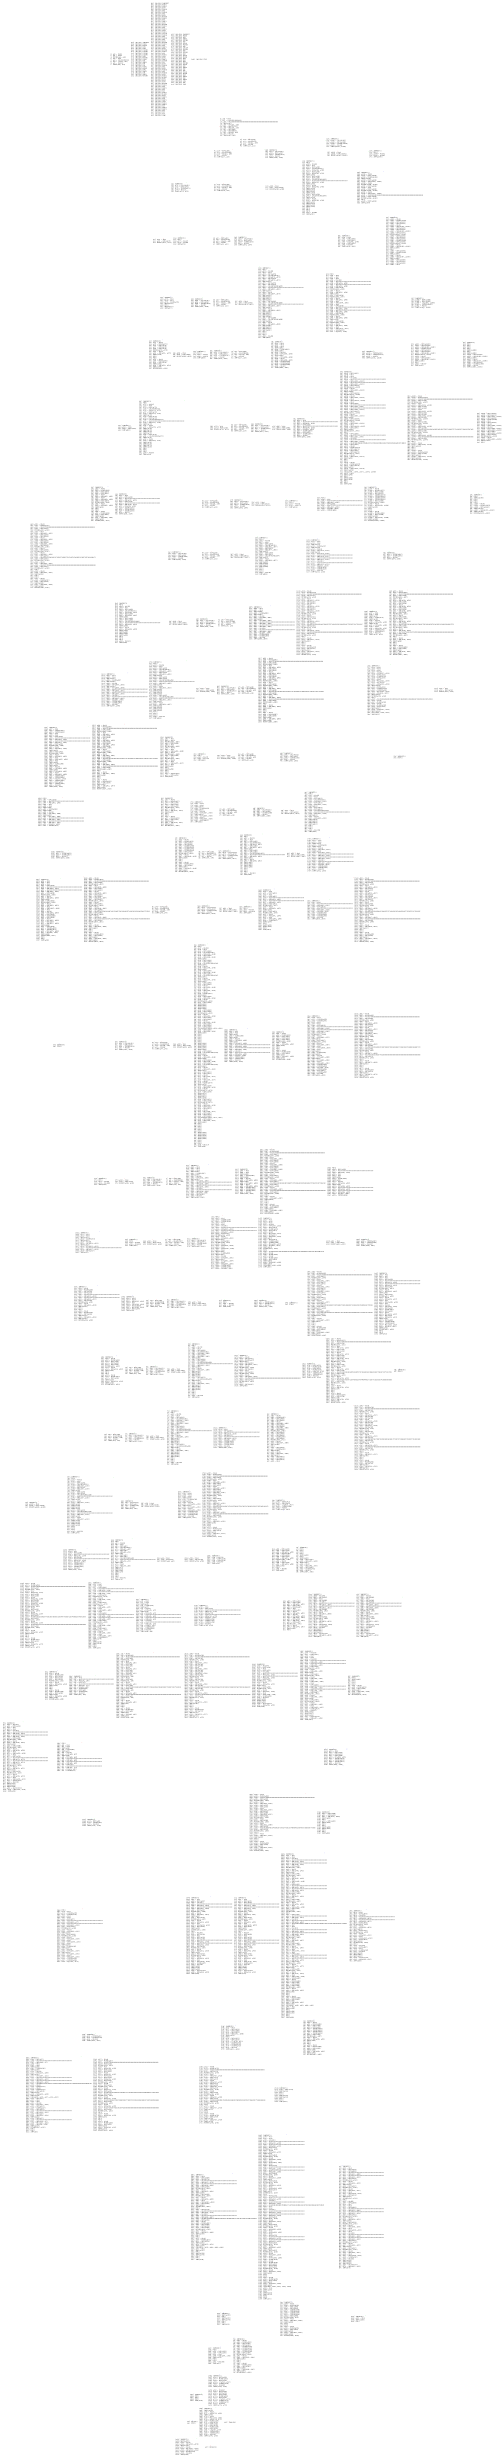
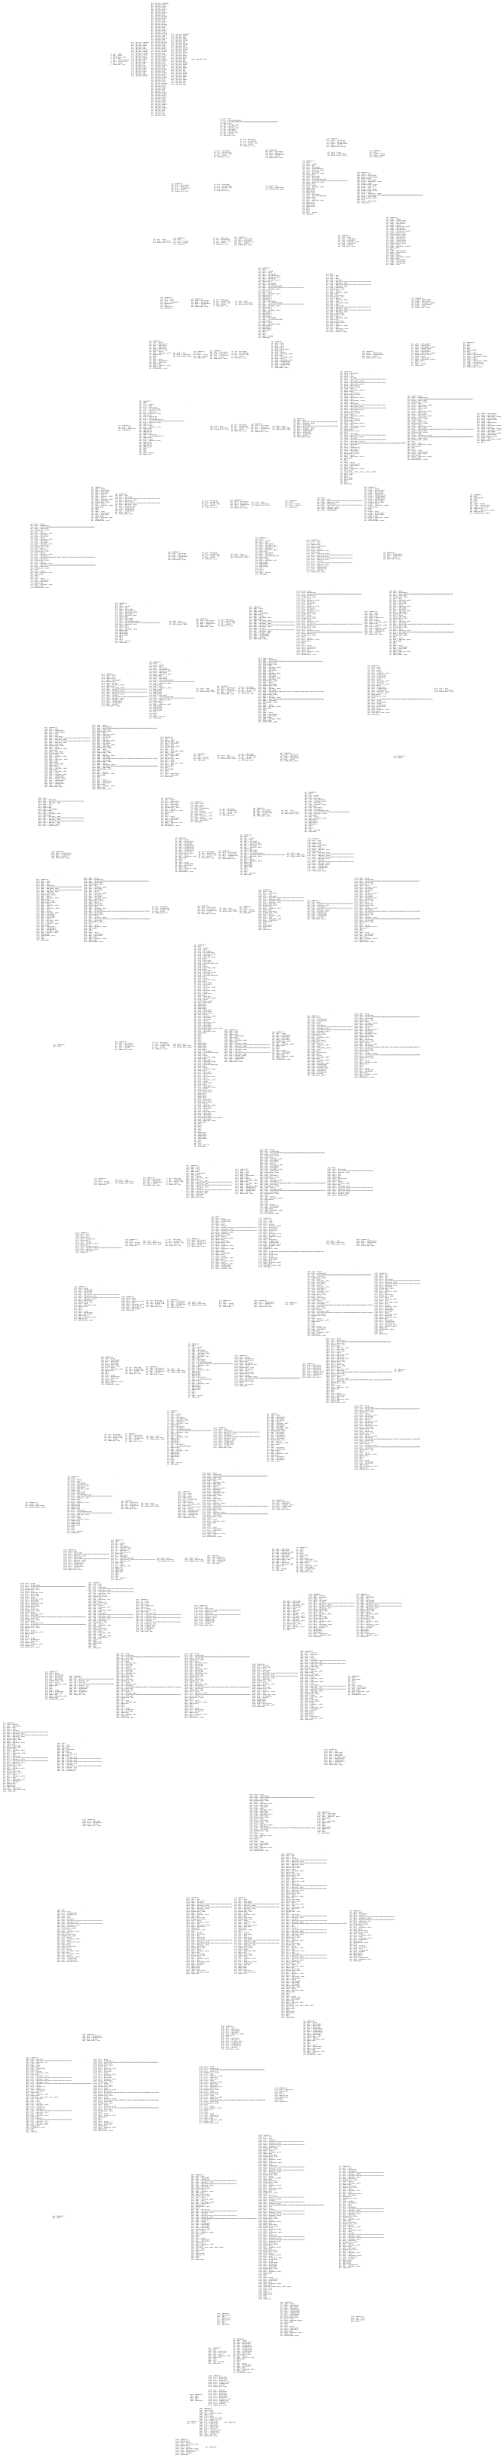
none -> (59, 2217)
